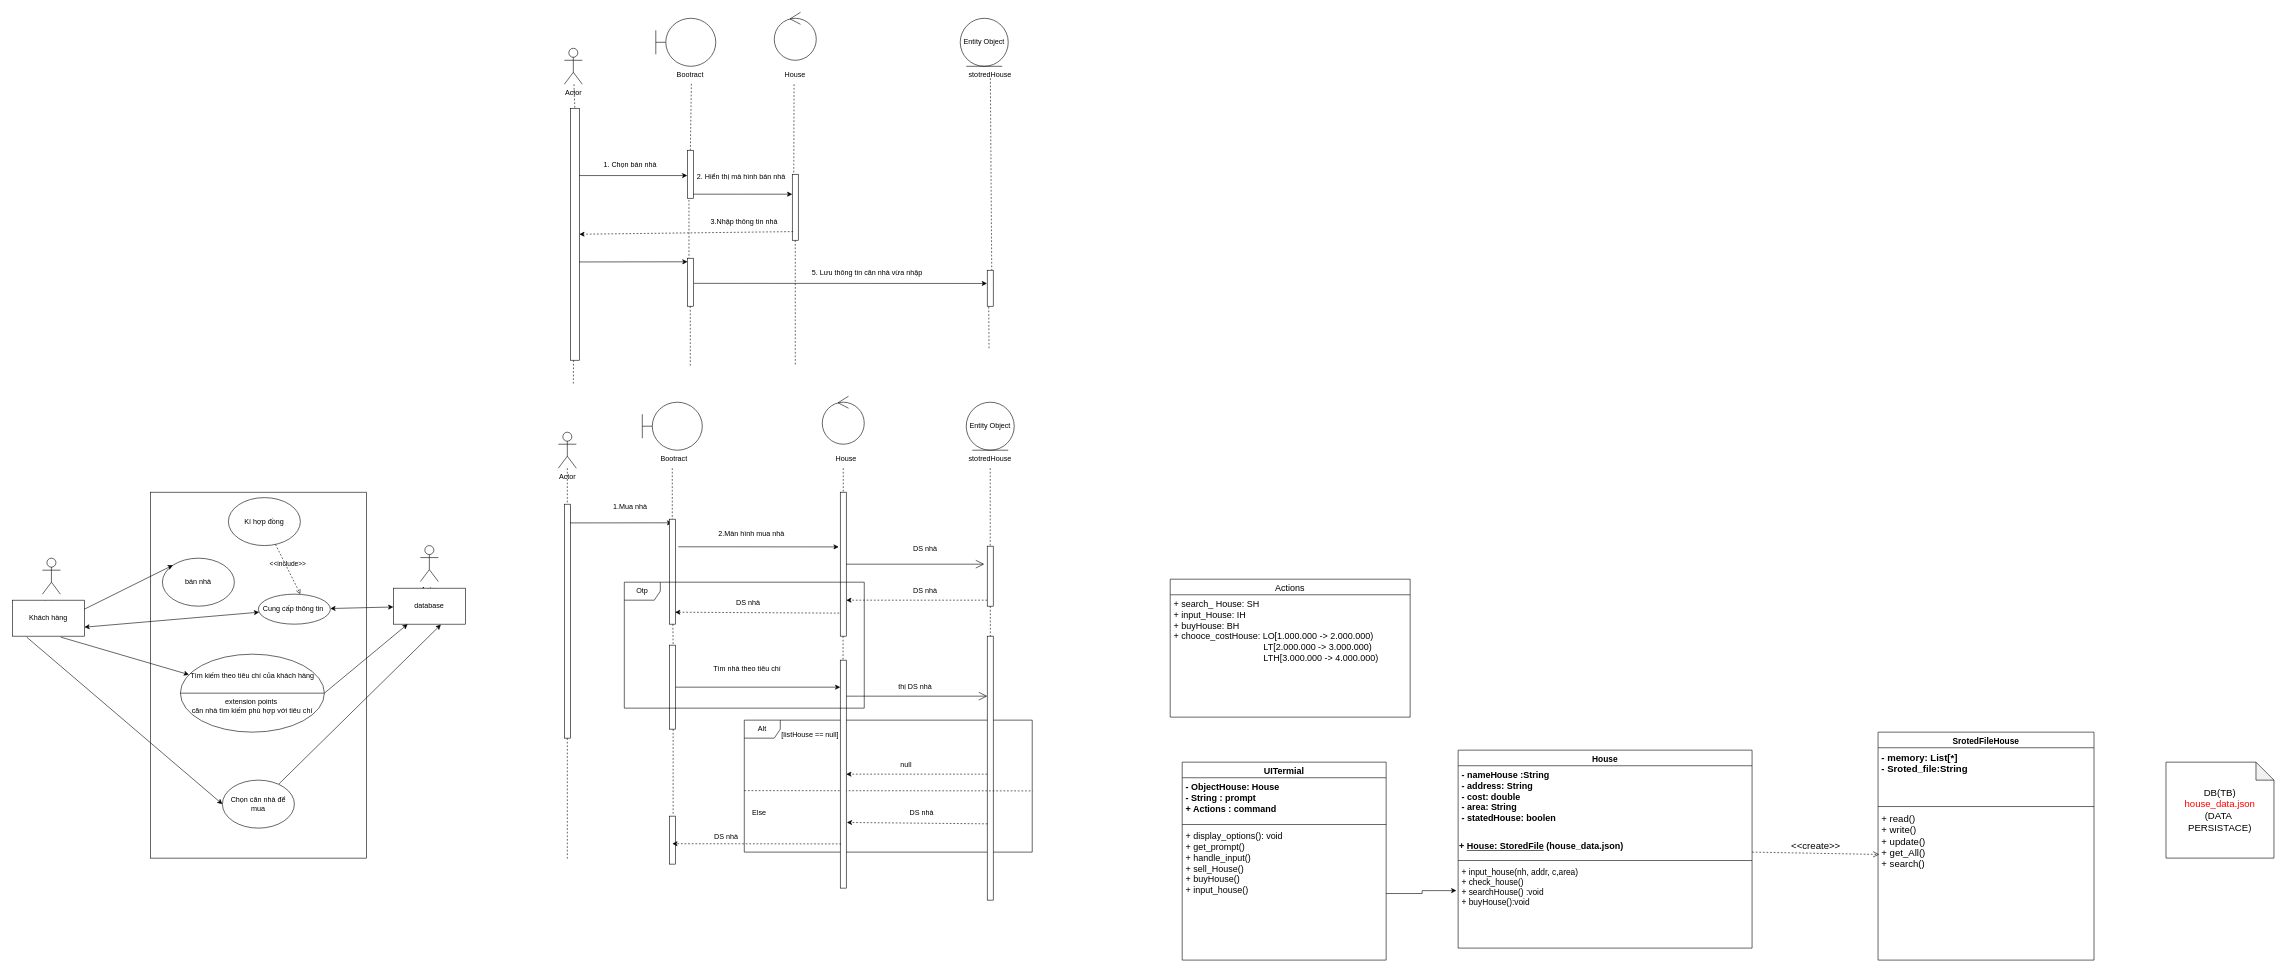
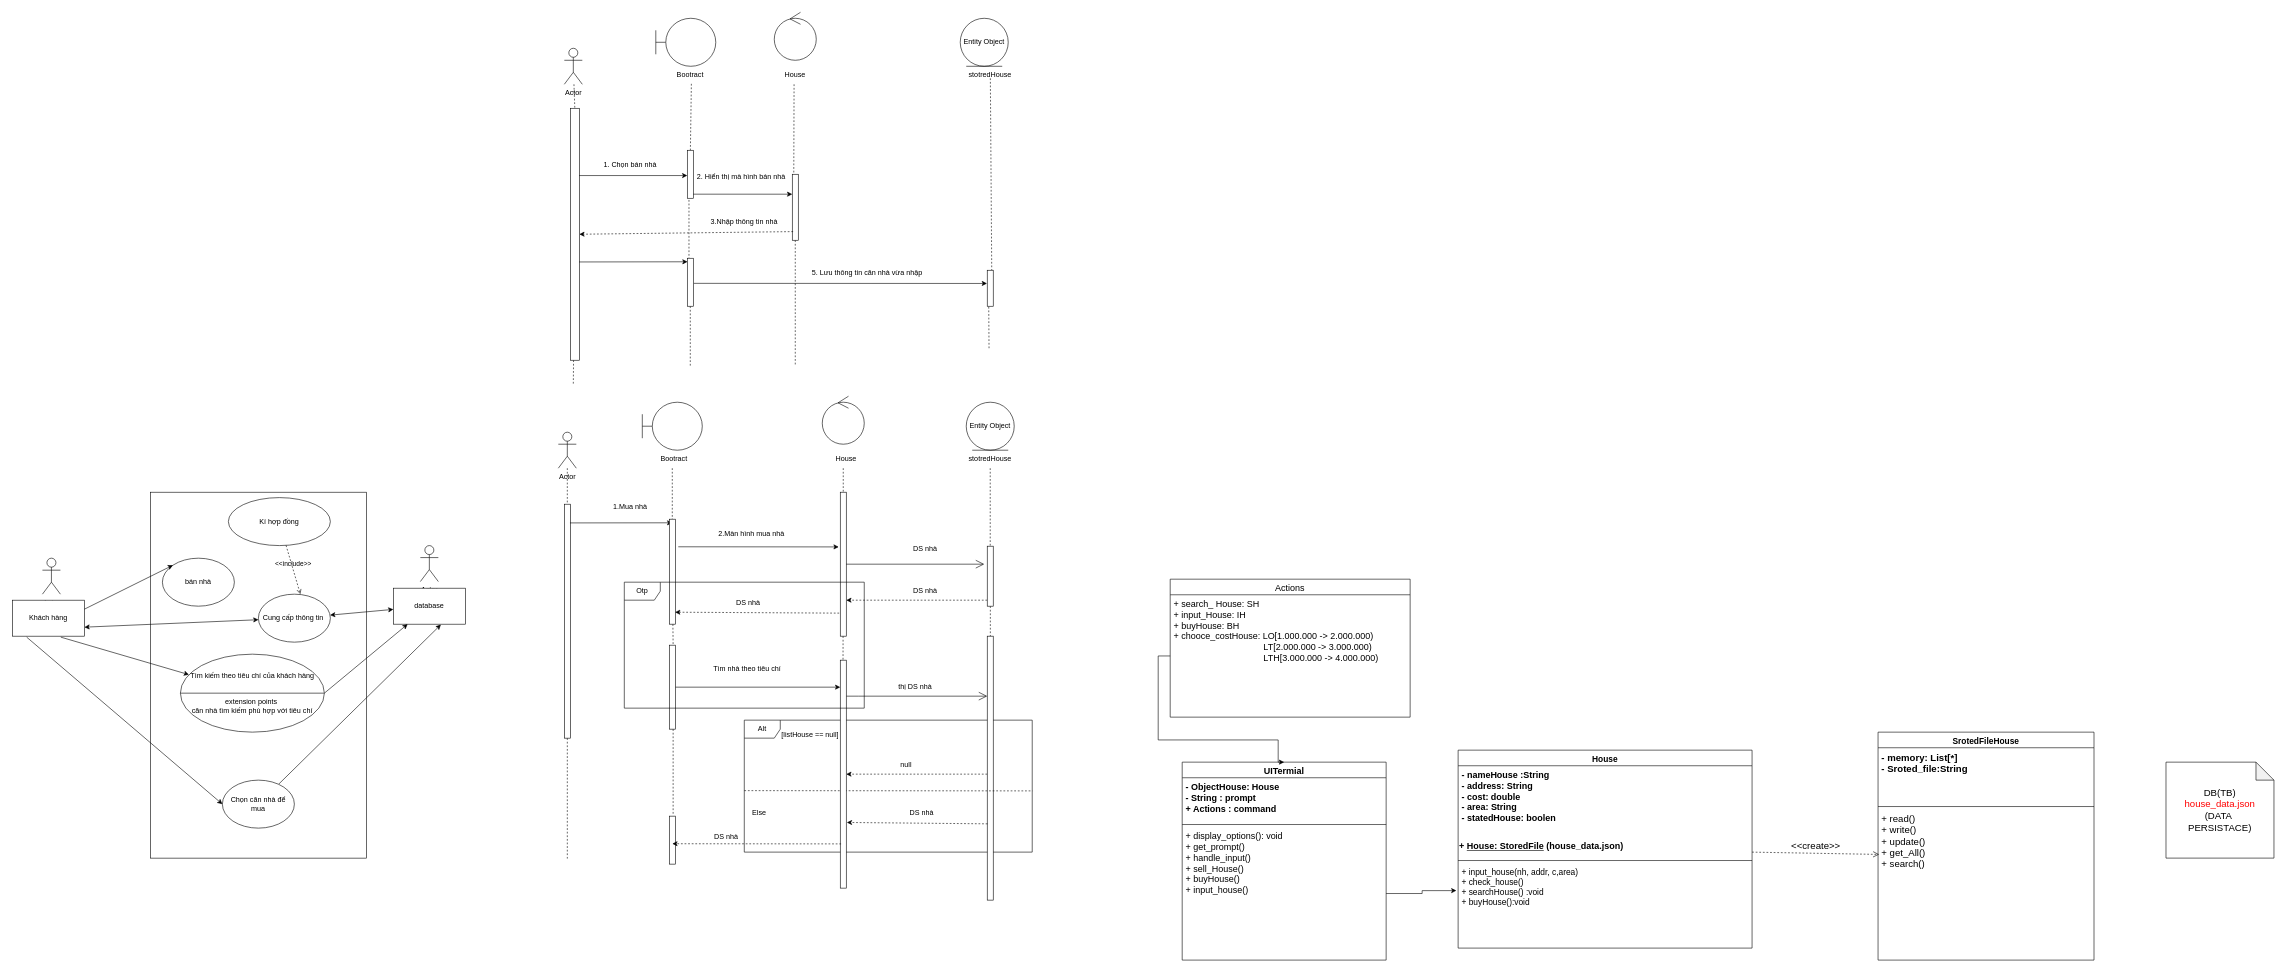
(264, 522) -> (279, 522)
(294, 609) -> (294, 618)
none -> (1278, 761)
